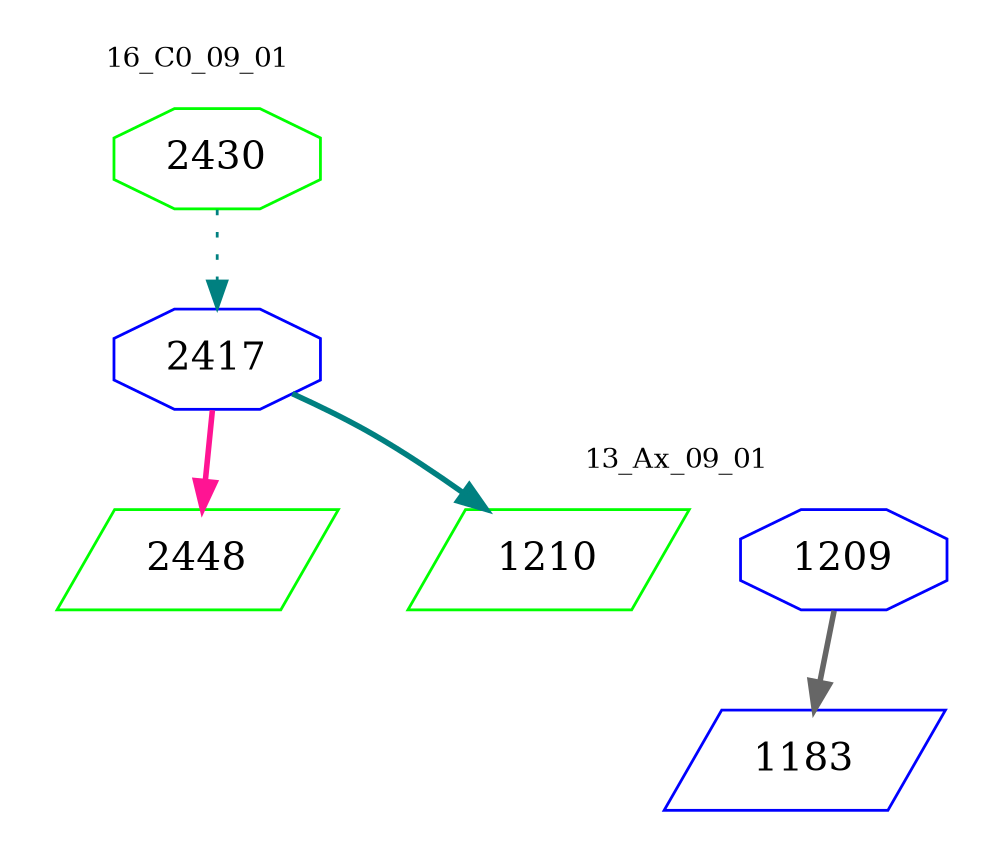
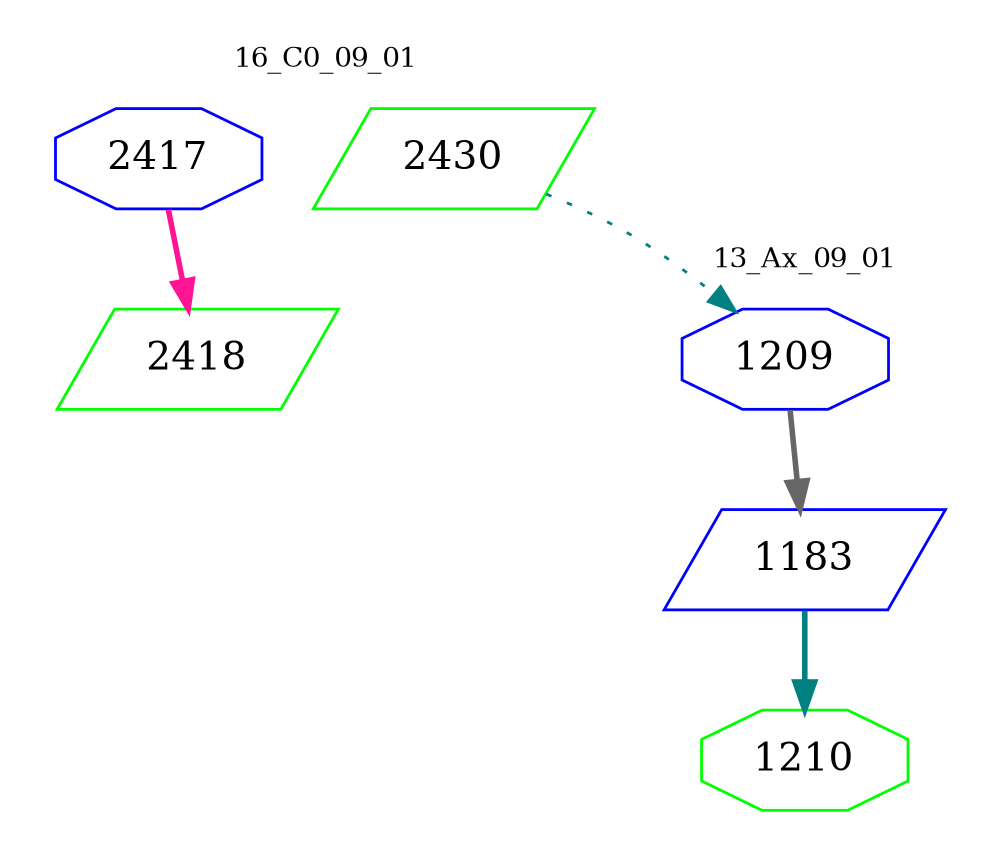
(217, 159) -> (454, 159)
(217, 245) -> (659, 253)
(402, 452) -> (805, 646)
(198, 560) -> (198, 359)
(549, 560) -> (805, 760)
